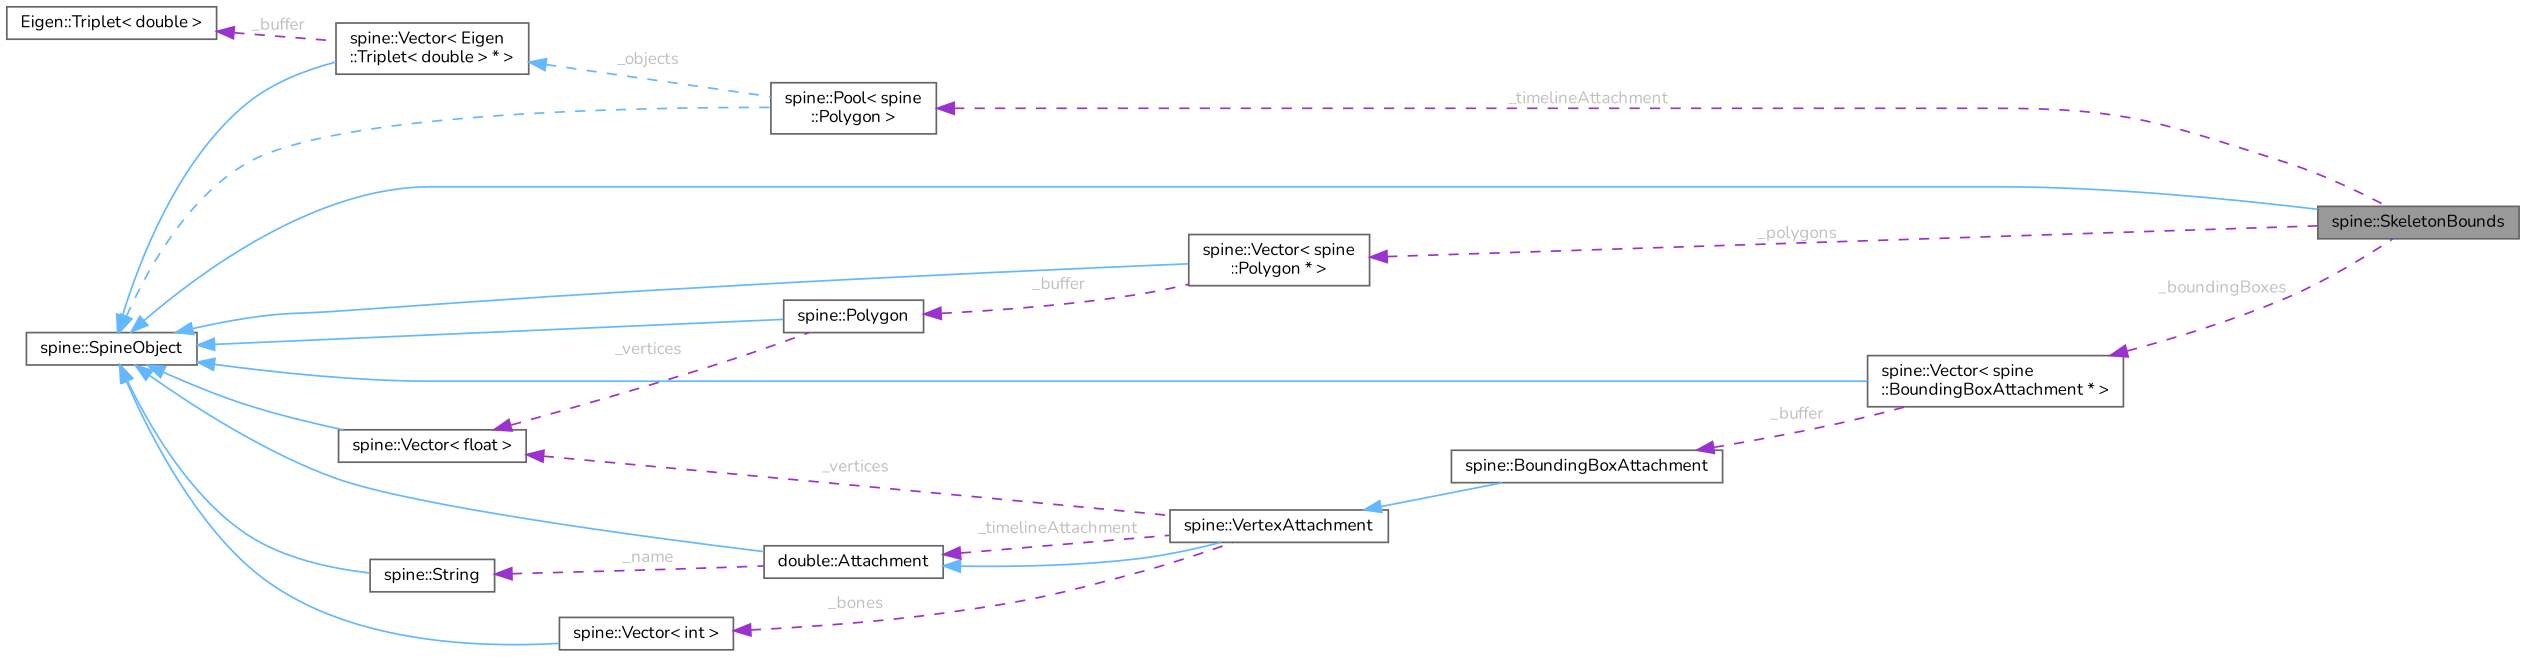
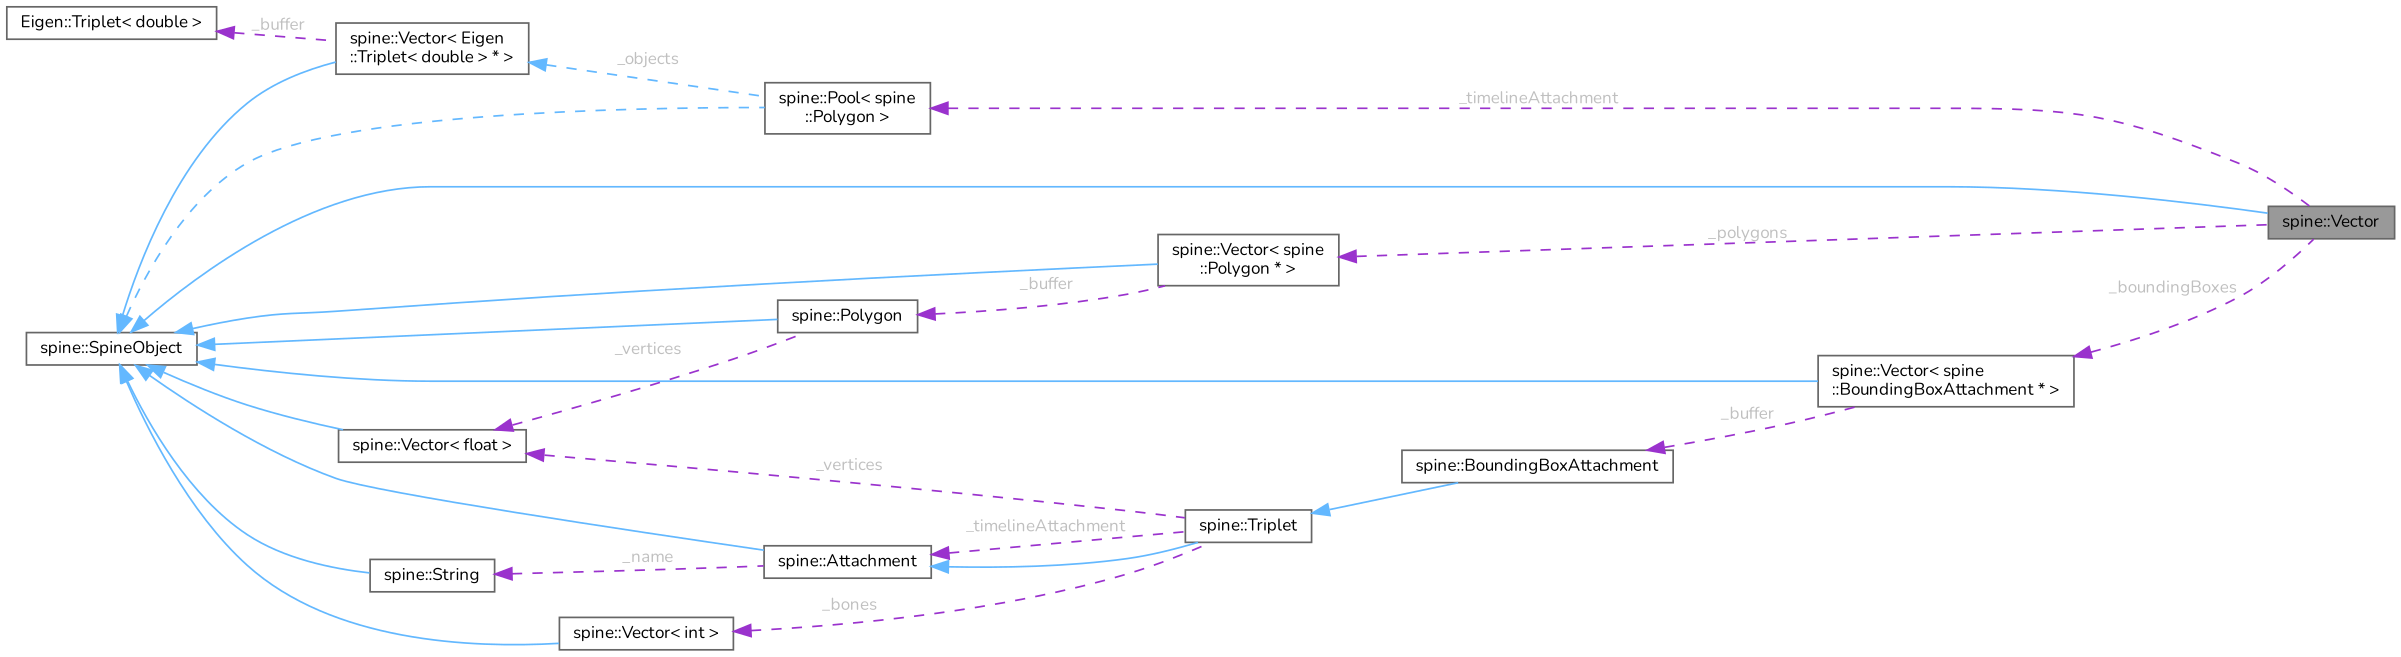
(2418, 223) -> (2331, 223)
(1279, 526) -> (1248, 526)
(854, 562) -> (848, 562)
